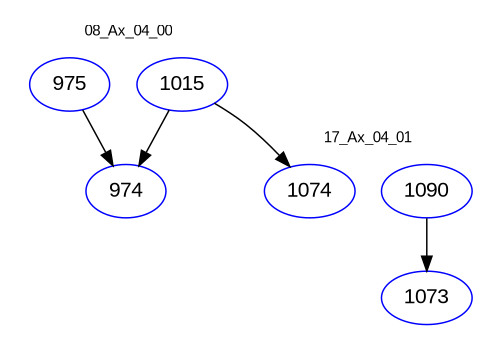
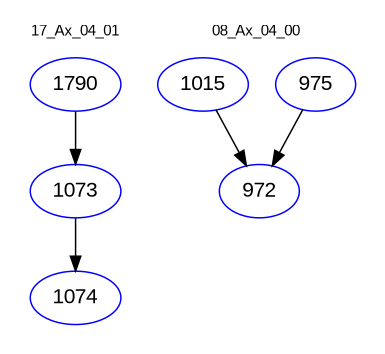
(262, 138) -> (76, 237)
(126, 191) -> (259, 191)
(427, 191) -> (76, 84)
